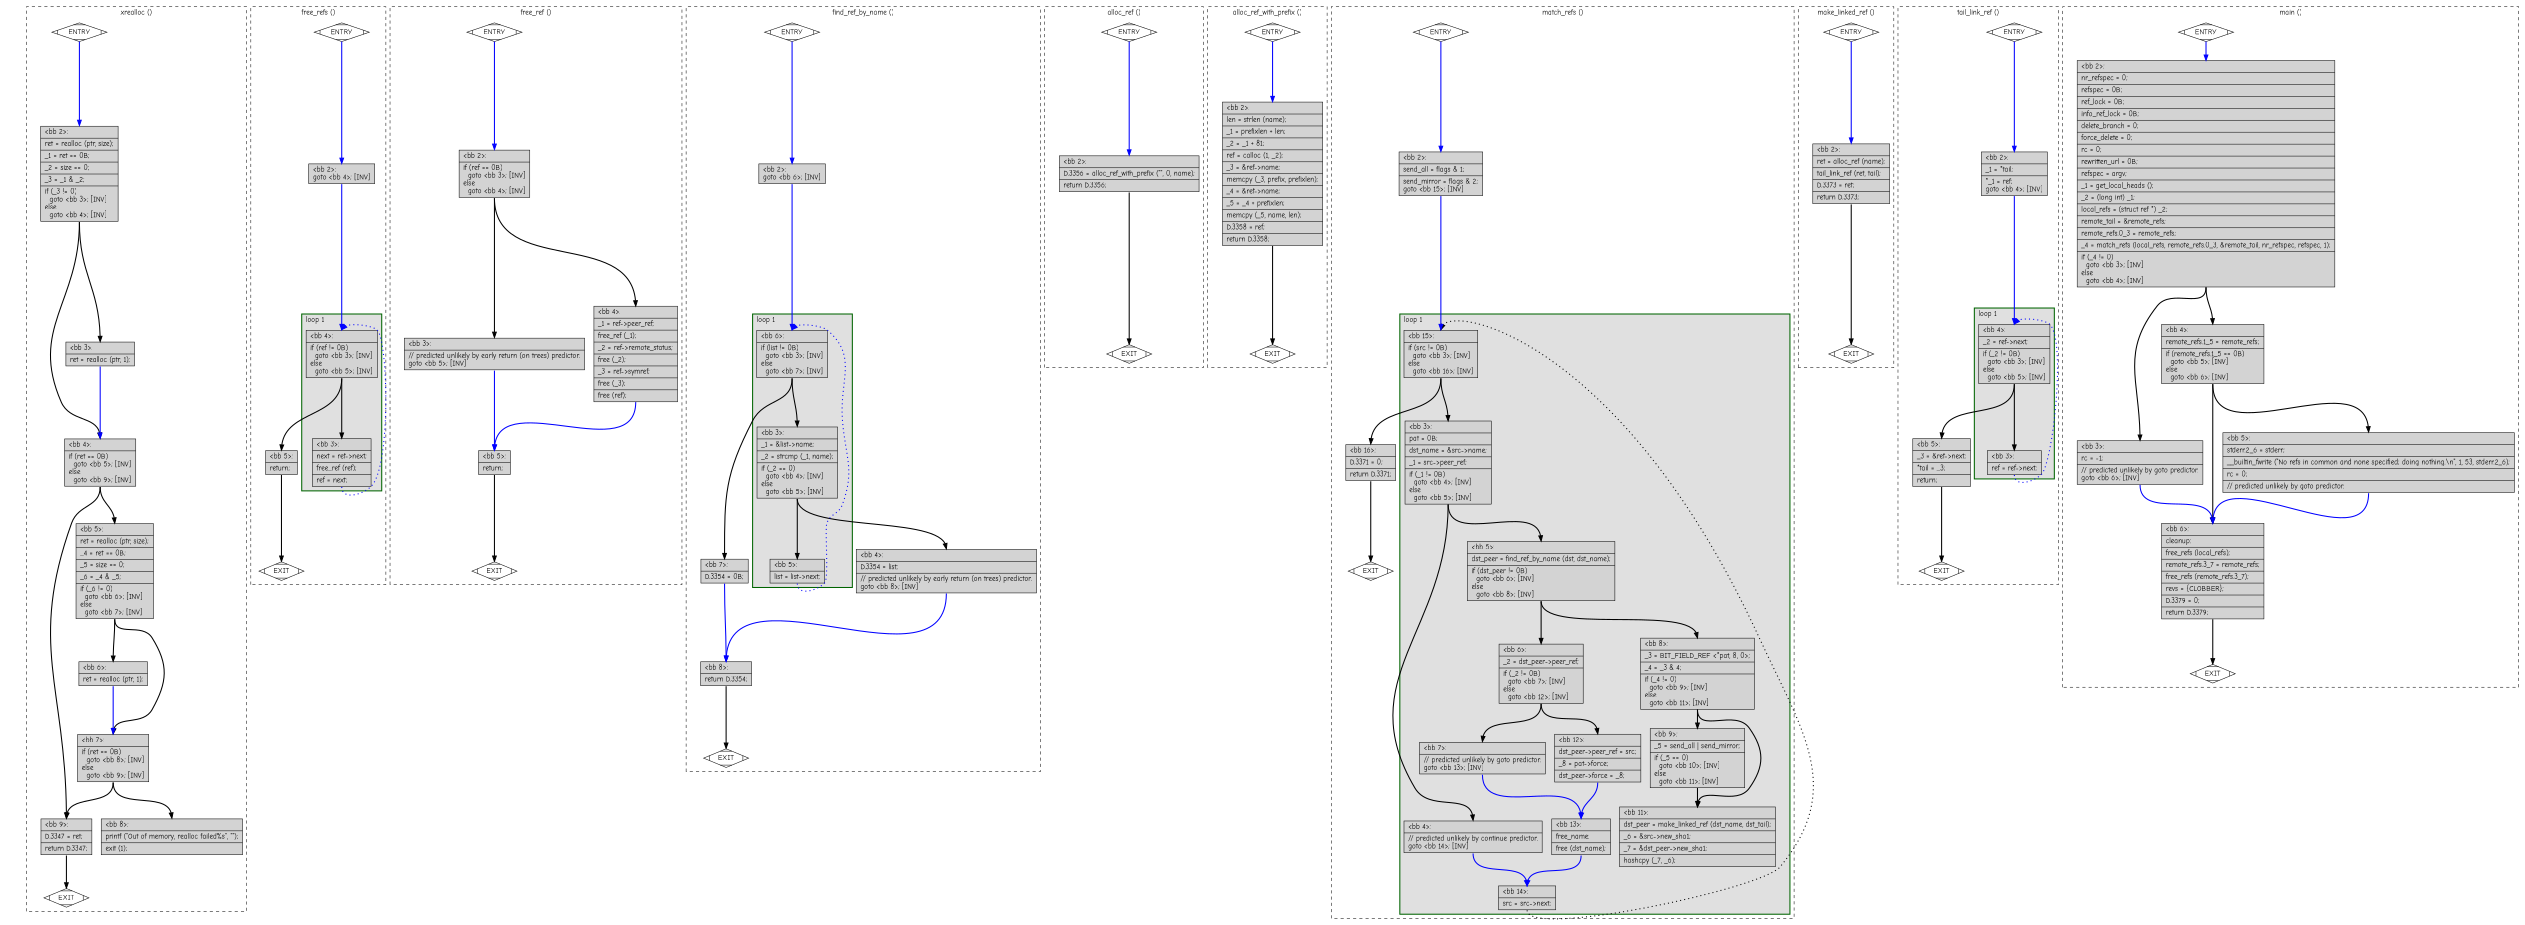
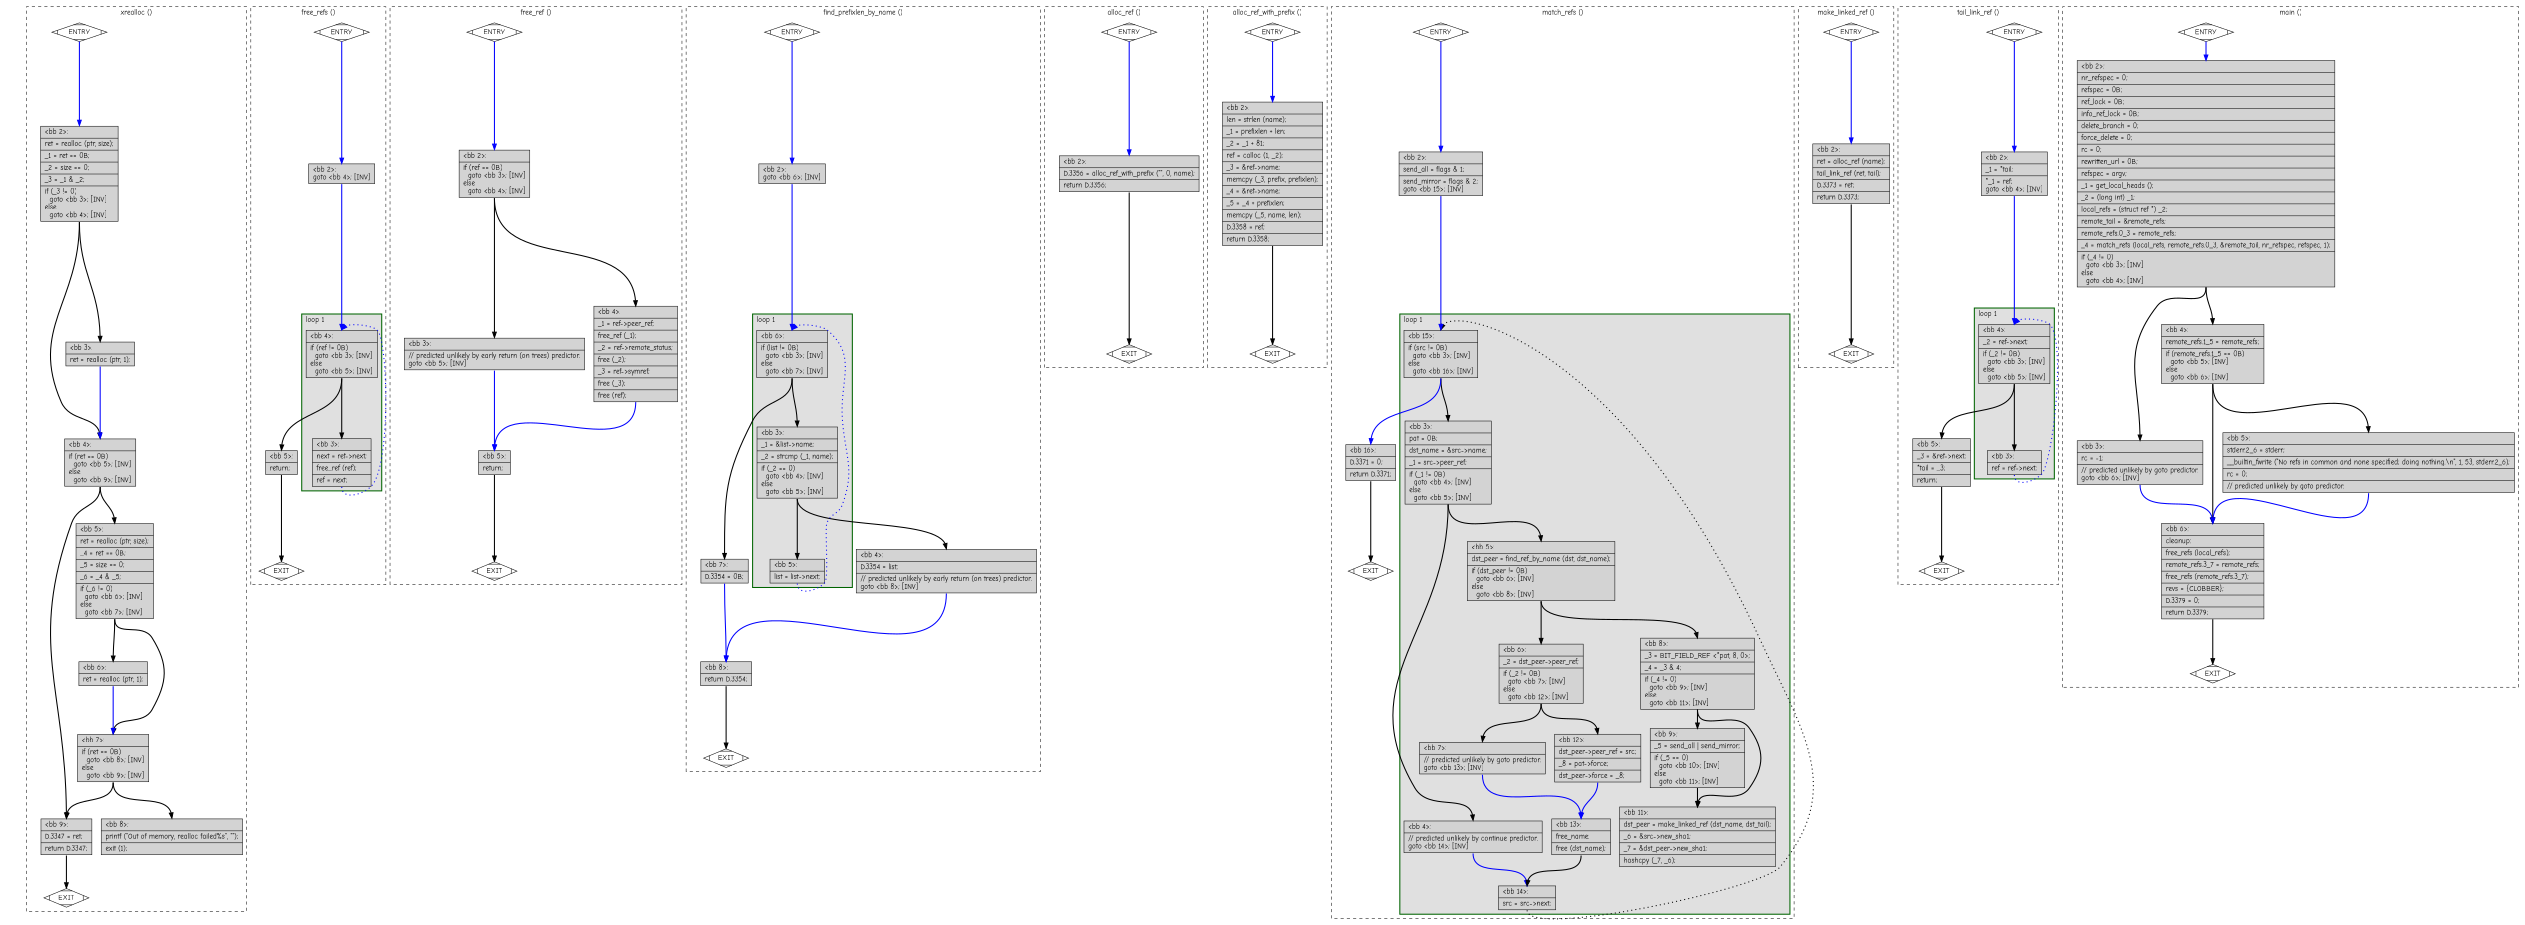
(863, 13) -> (863, 13)
(1408, 410) -> (1408, 410)
(1557, 870) -> (1557, 870)
